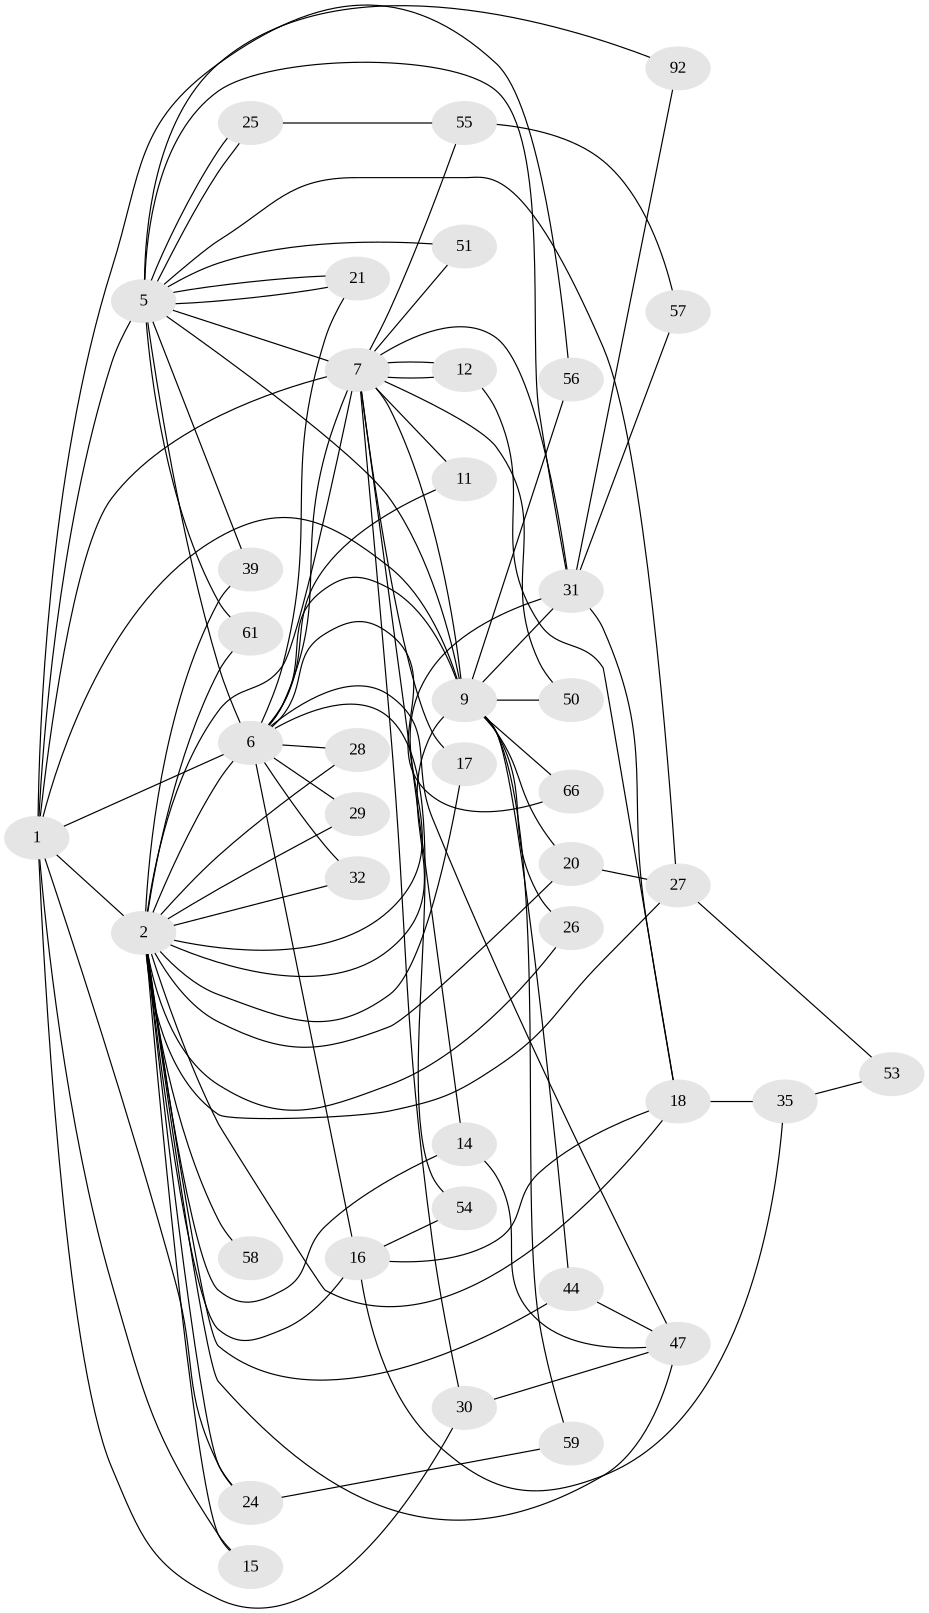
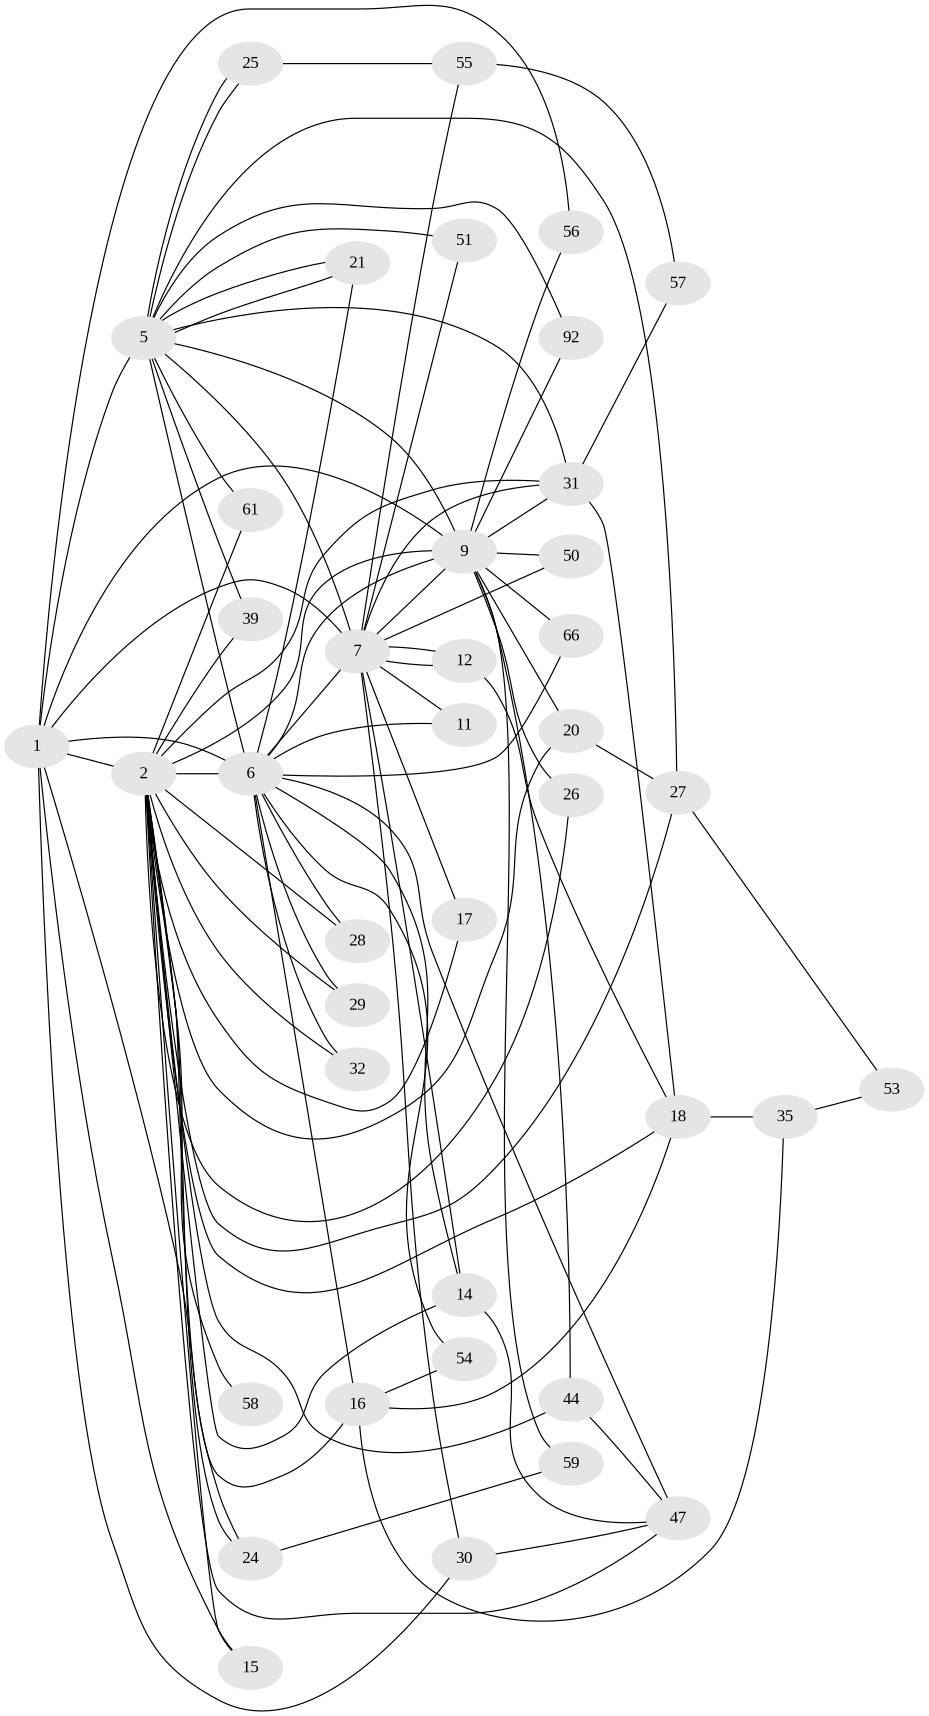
(625, 330) -> (518, 445)
(269, 680) -> none
none -> (426, 971)
